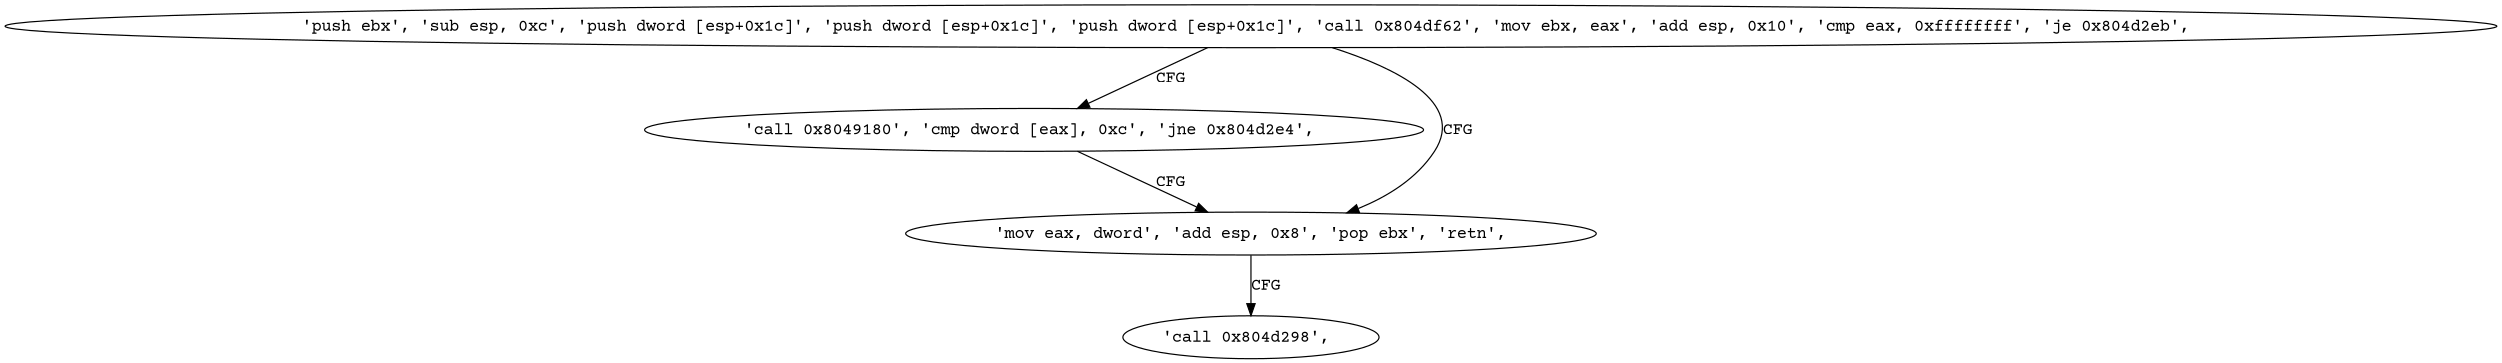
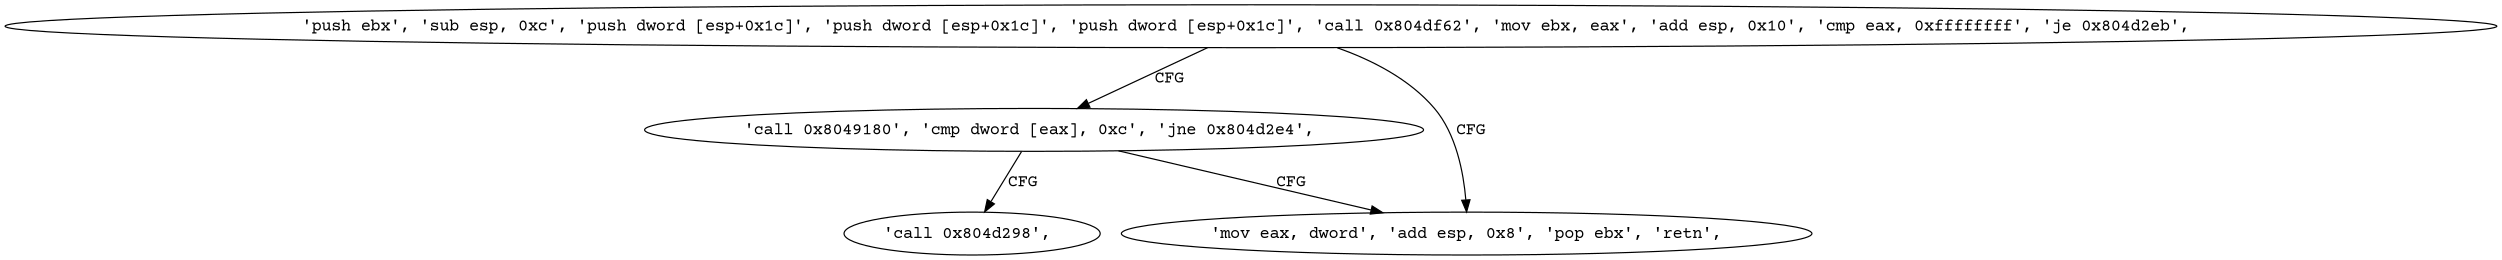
(1251, 279) -> (1006, 176)
